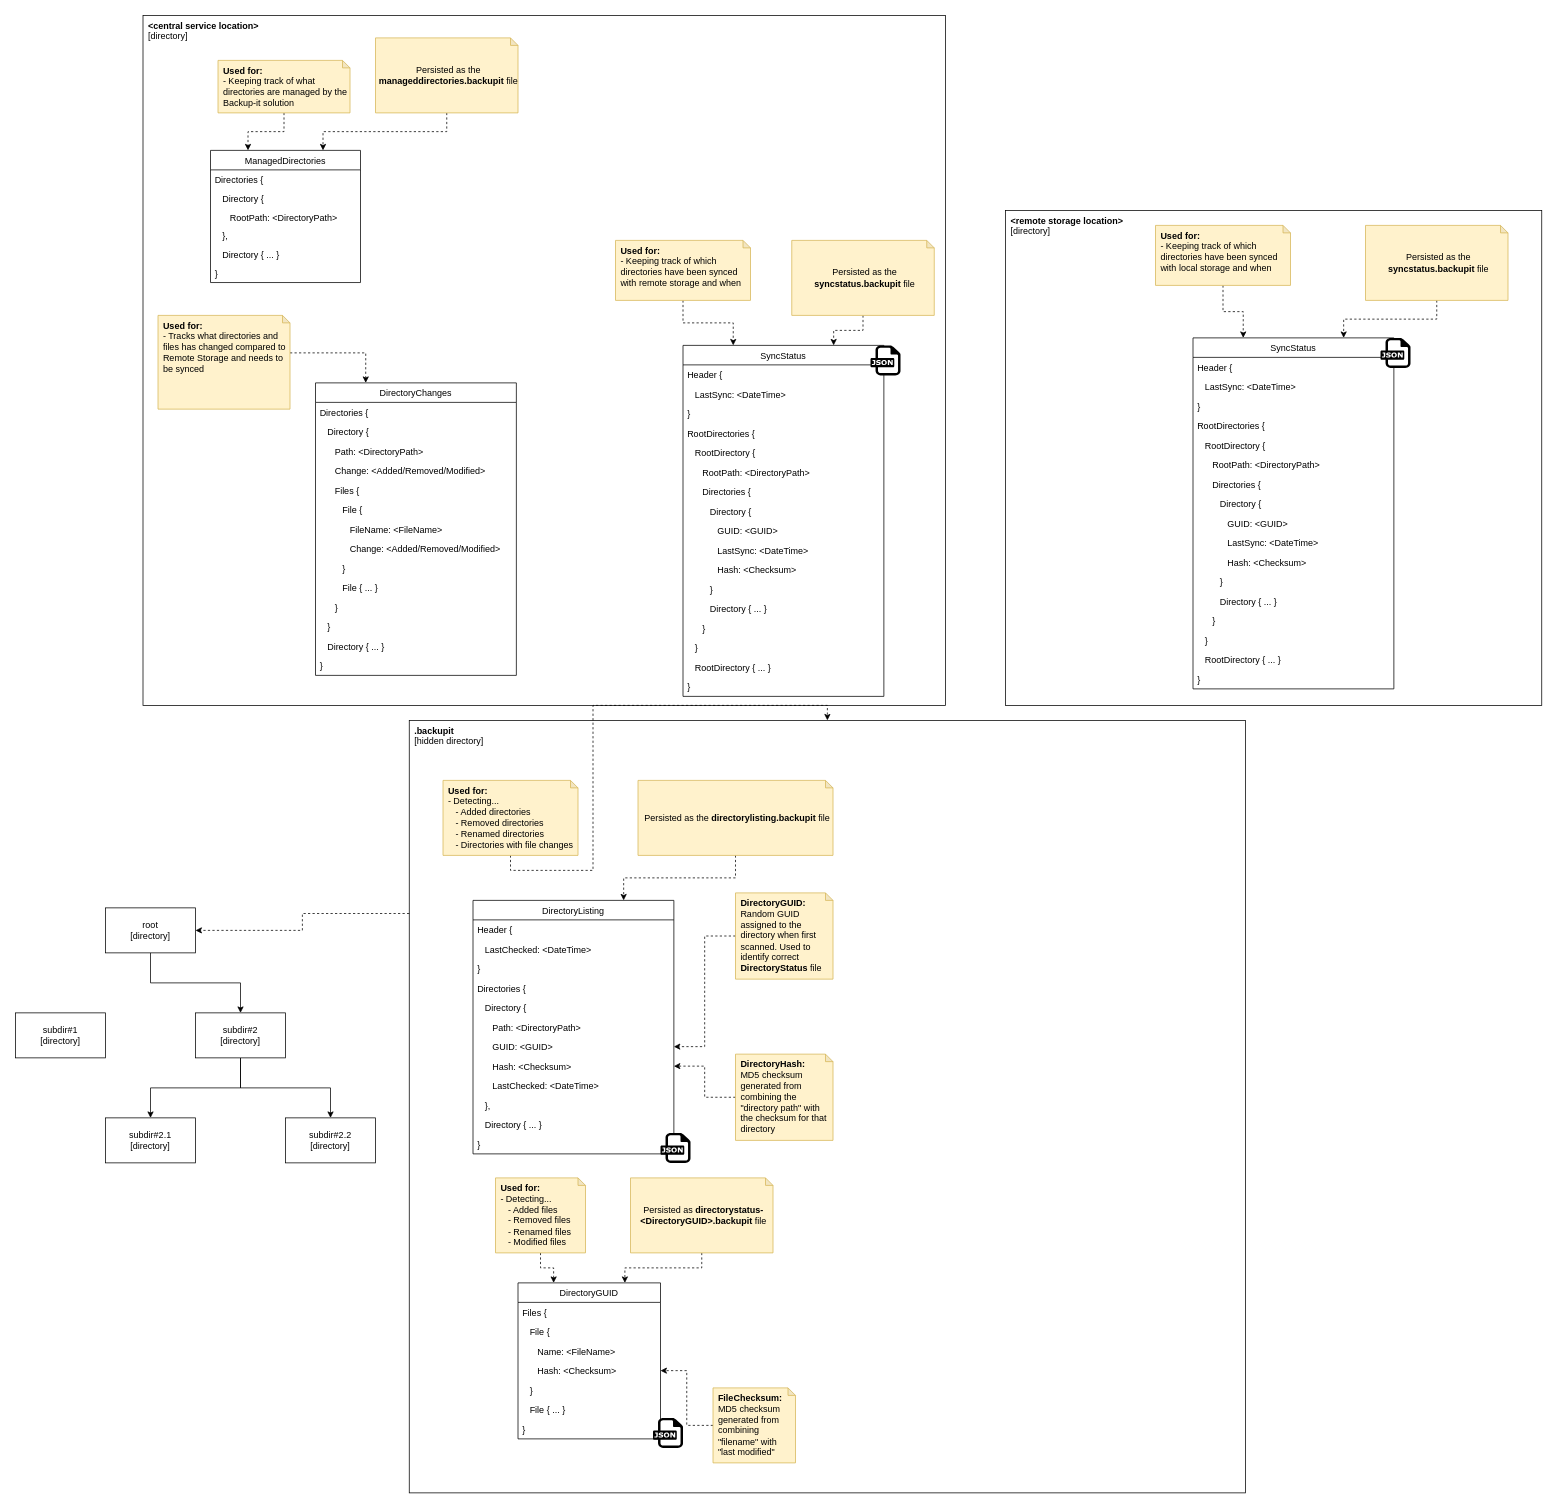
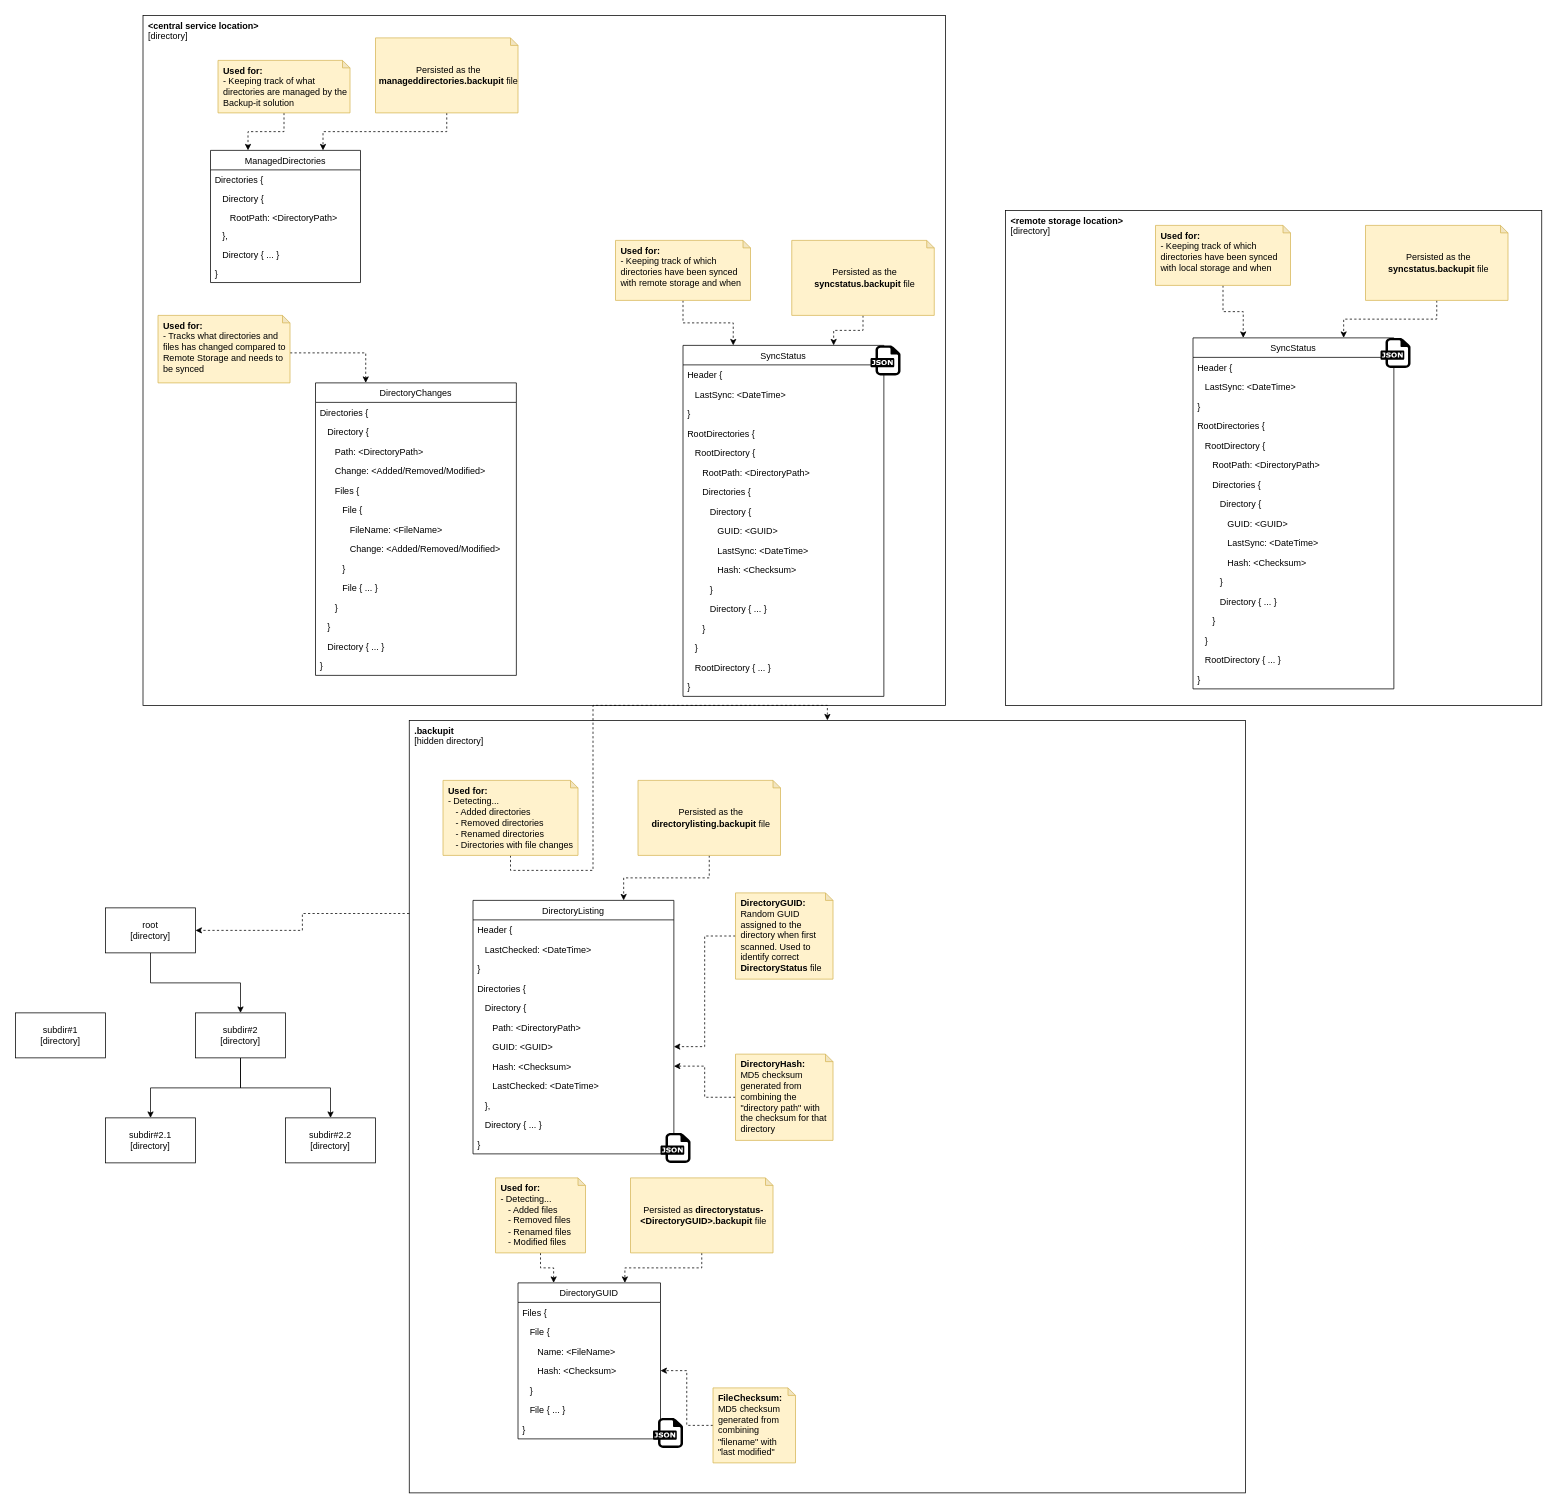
(224, 362) -> (224, 349)
(735, 818) -> (709, 818)
